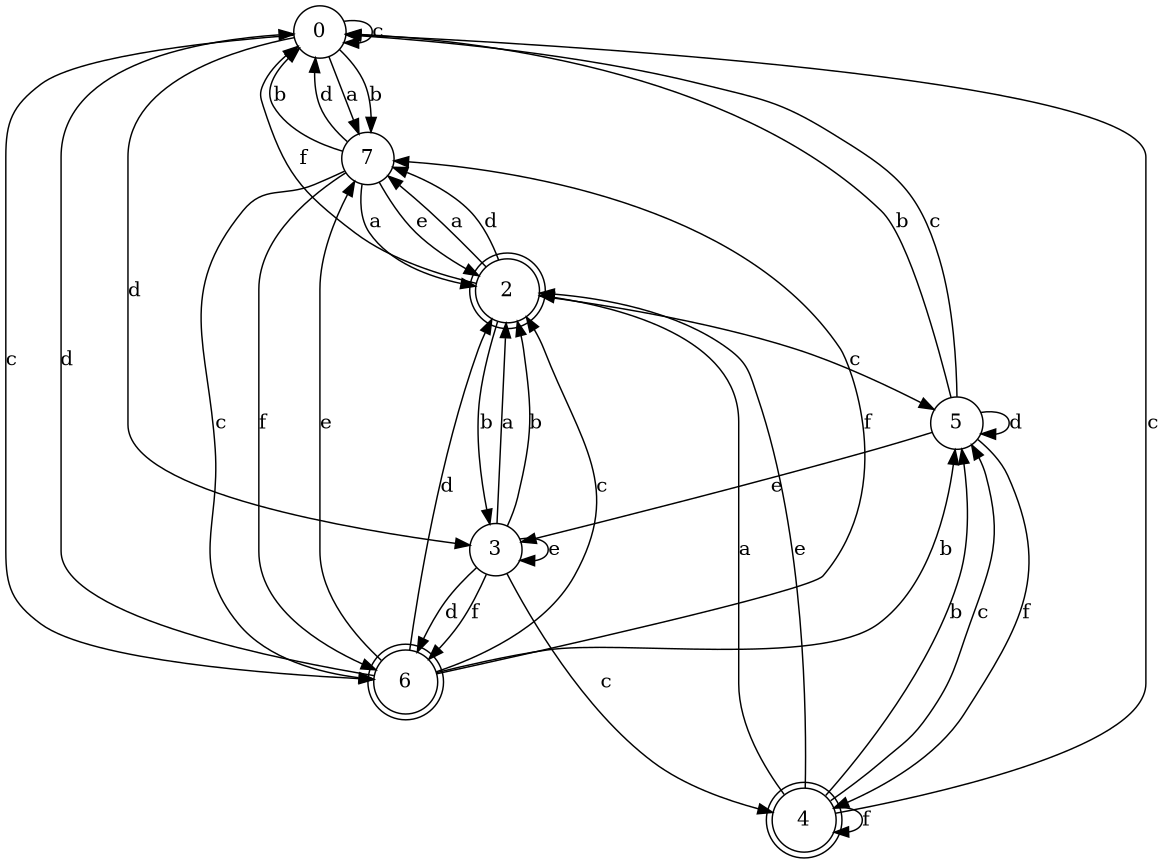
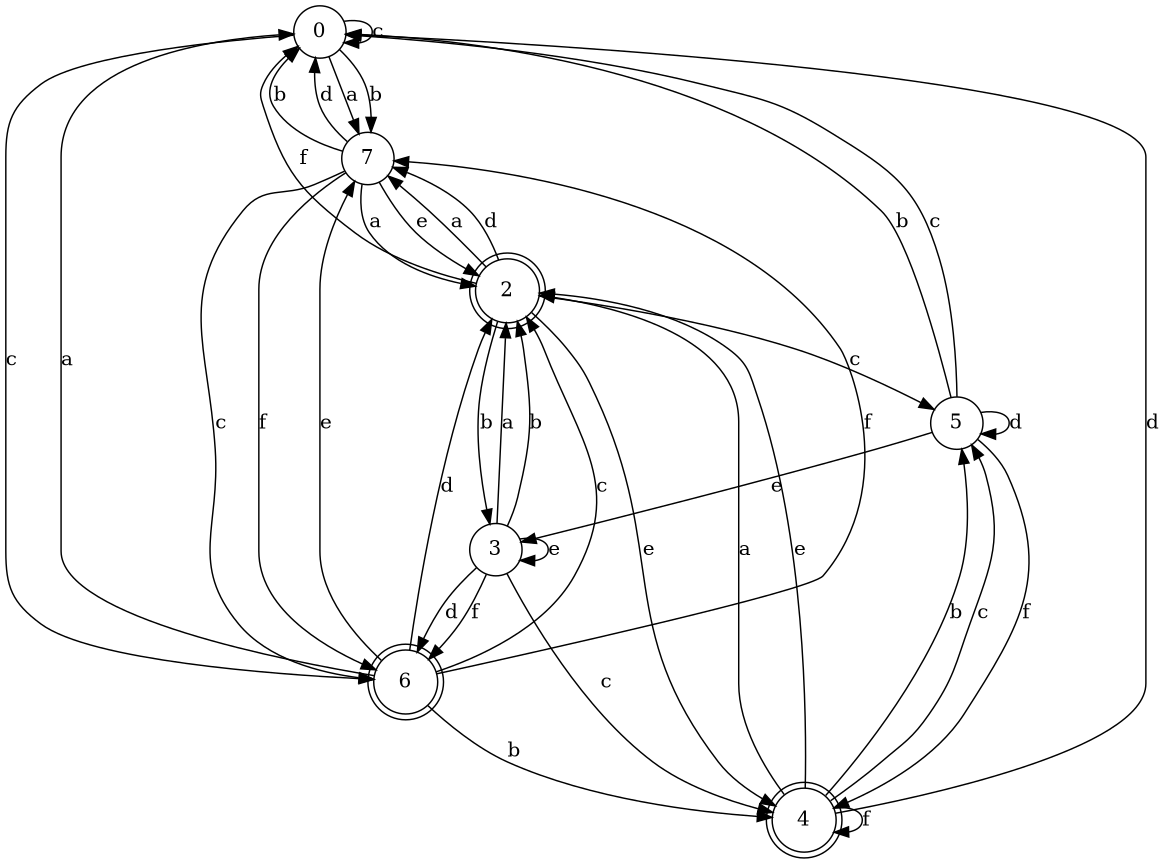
(68, 360) -> (68, 360)
(128, 361) -> none
(1153, 423) -> (1153, 423)
none -> (641, 560)
(749, 649) -> (582, 788)
